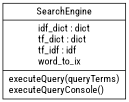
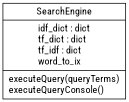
(57, 50) -> (60, 50)
